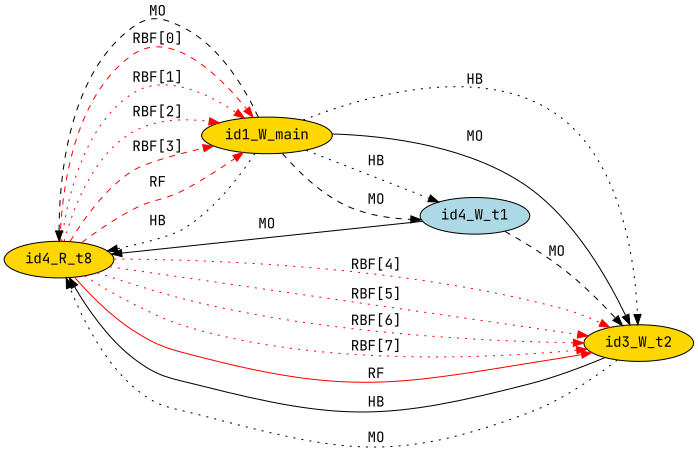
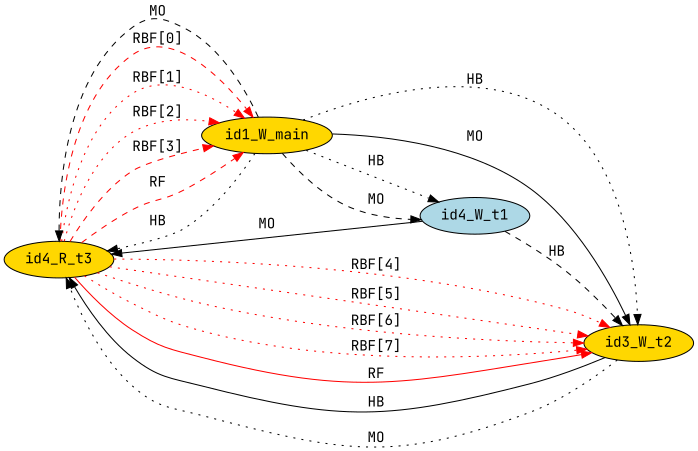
(557, 252) -> (557, 252)
(59, 260) -> (59, 260)
